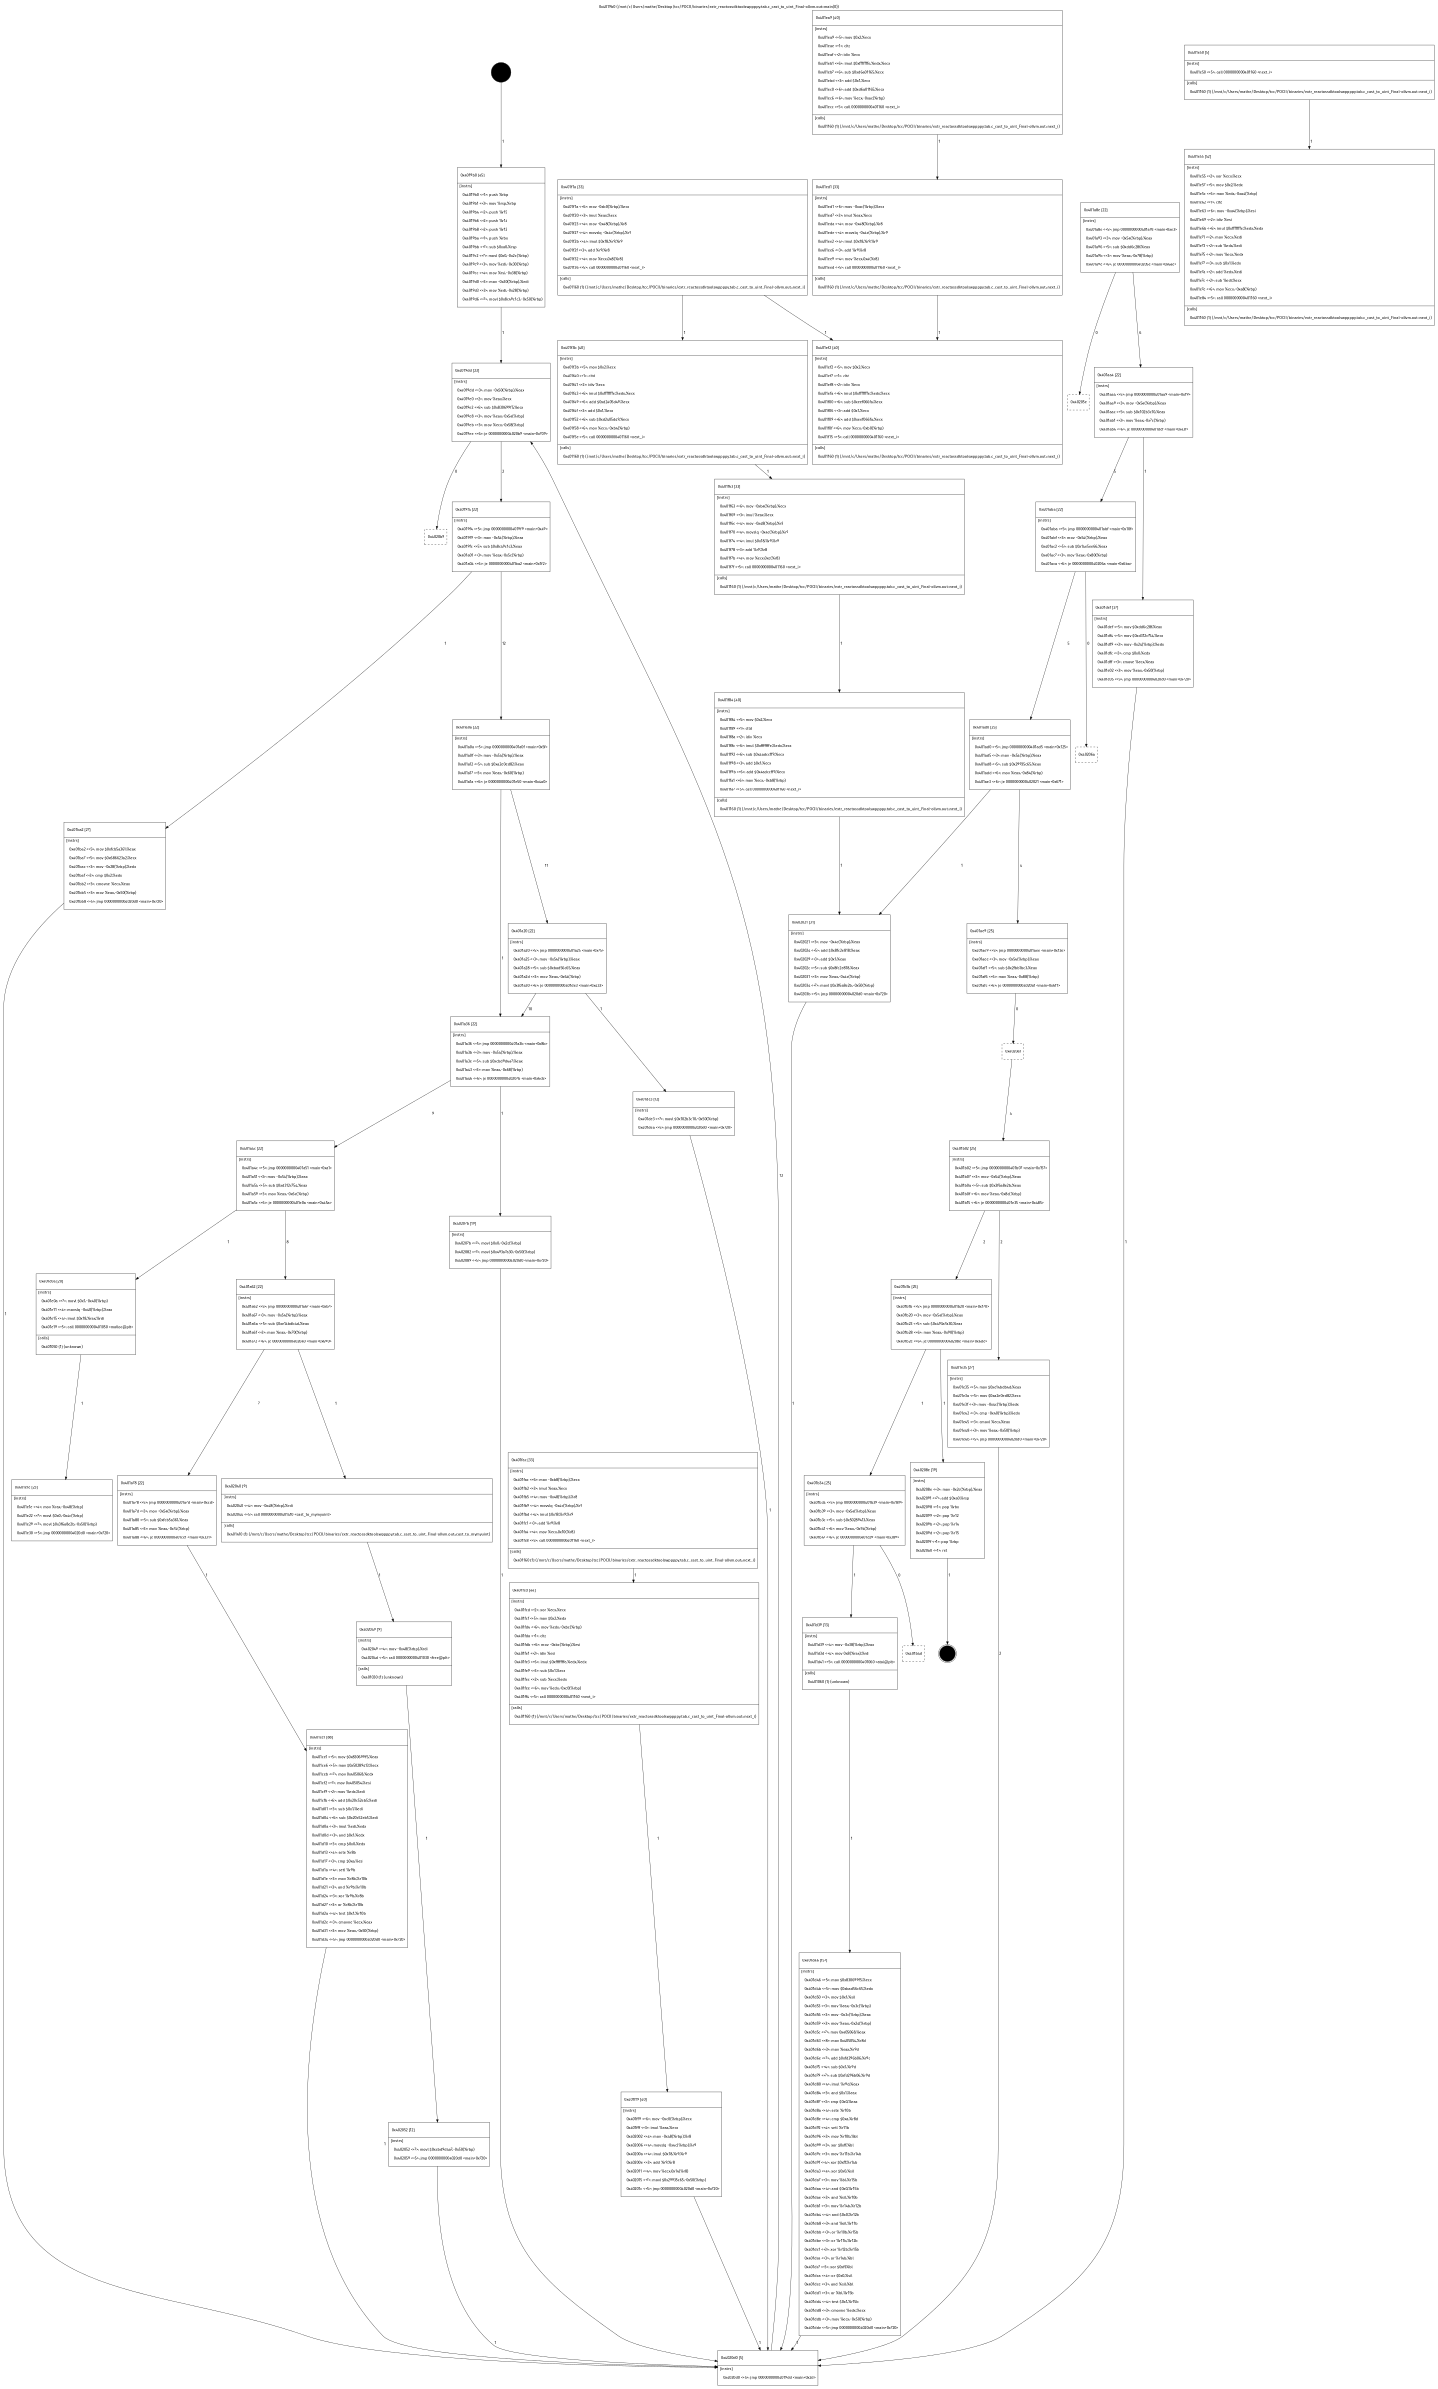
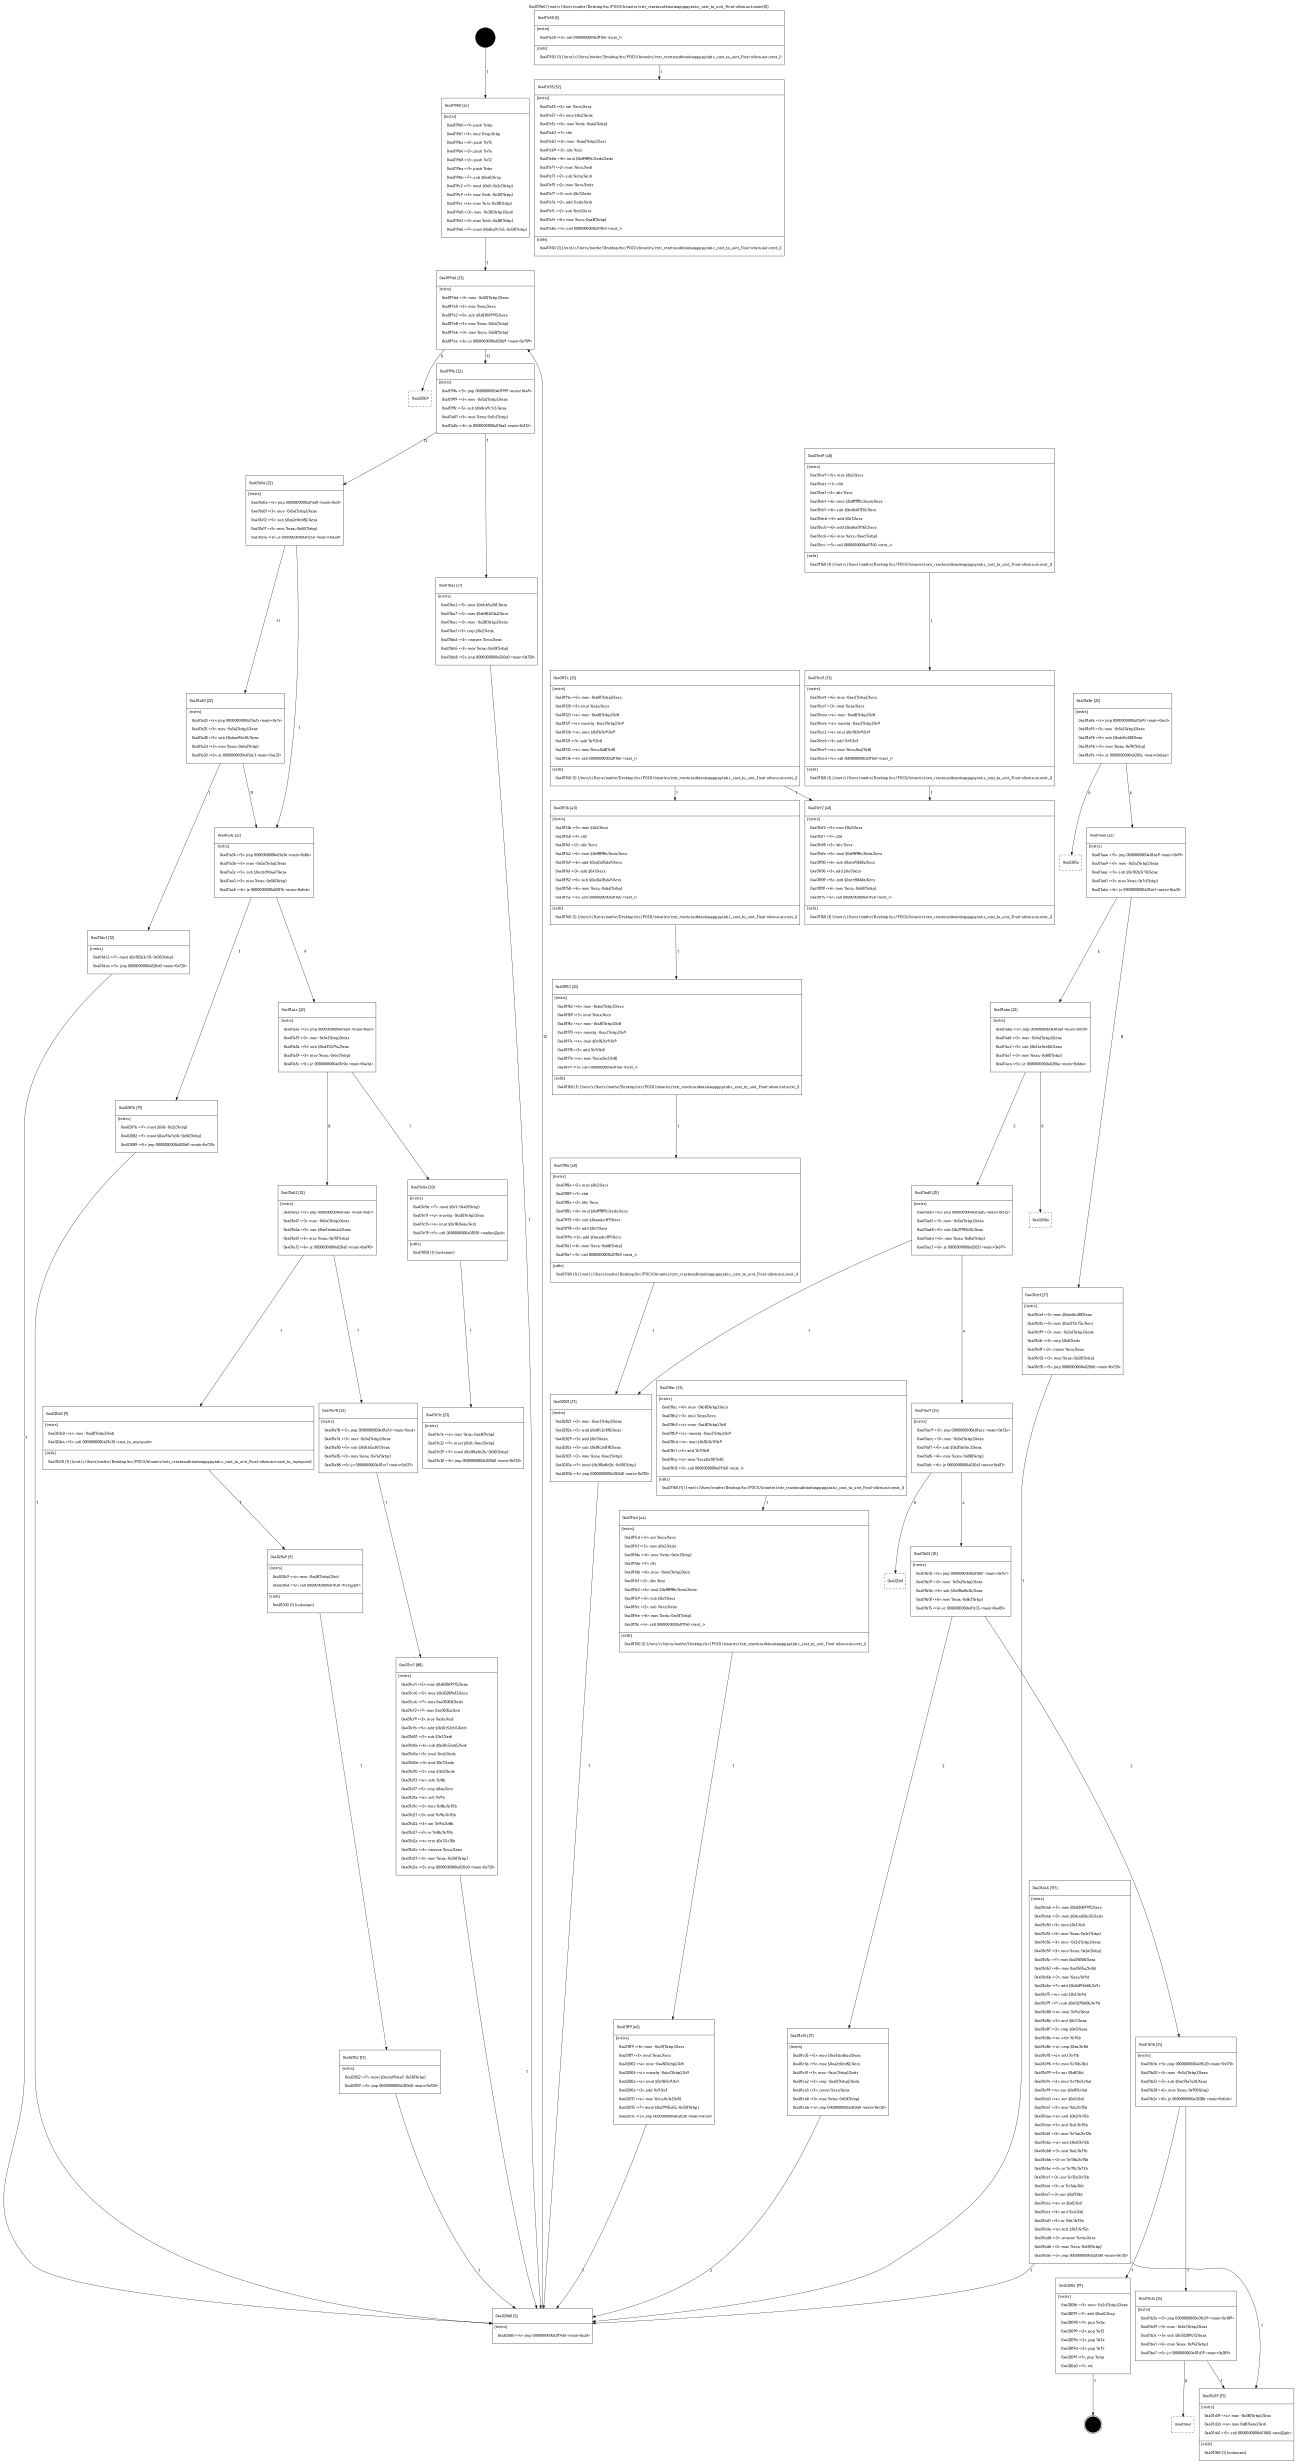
(503, 472) -> (488, 356)
(1145, 472) -> (1122, 1037)
(530, 1009) -> (251, 793)
(1008, 1099) -> (961, 1508)
(850, 1820) -> (1239, 2278)
